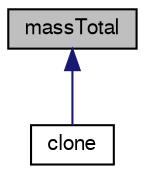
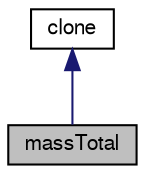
(72, 98) -> (72, 98)
